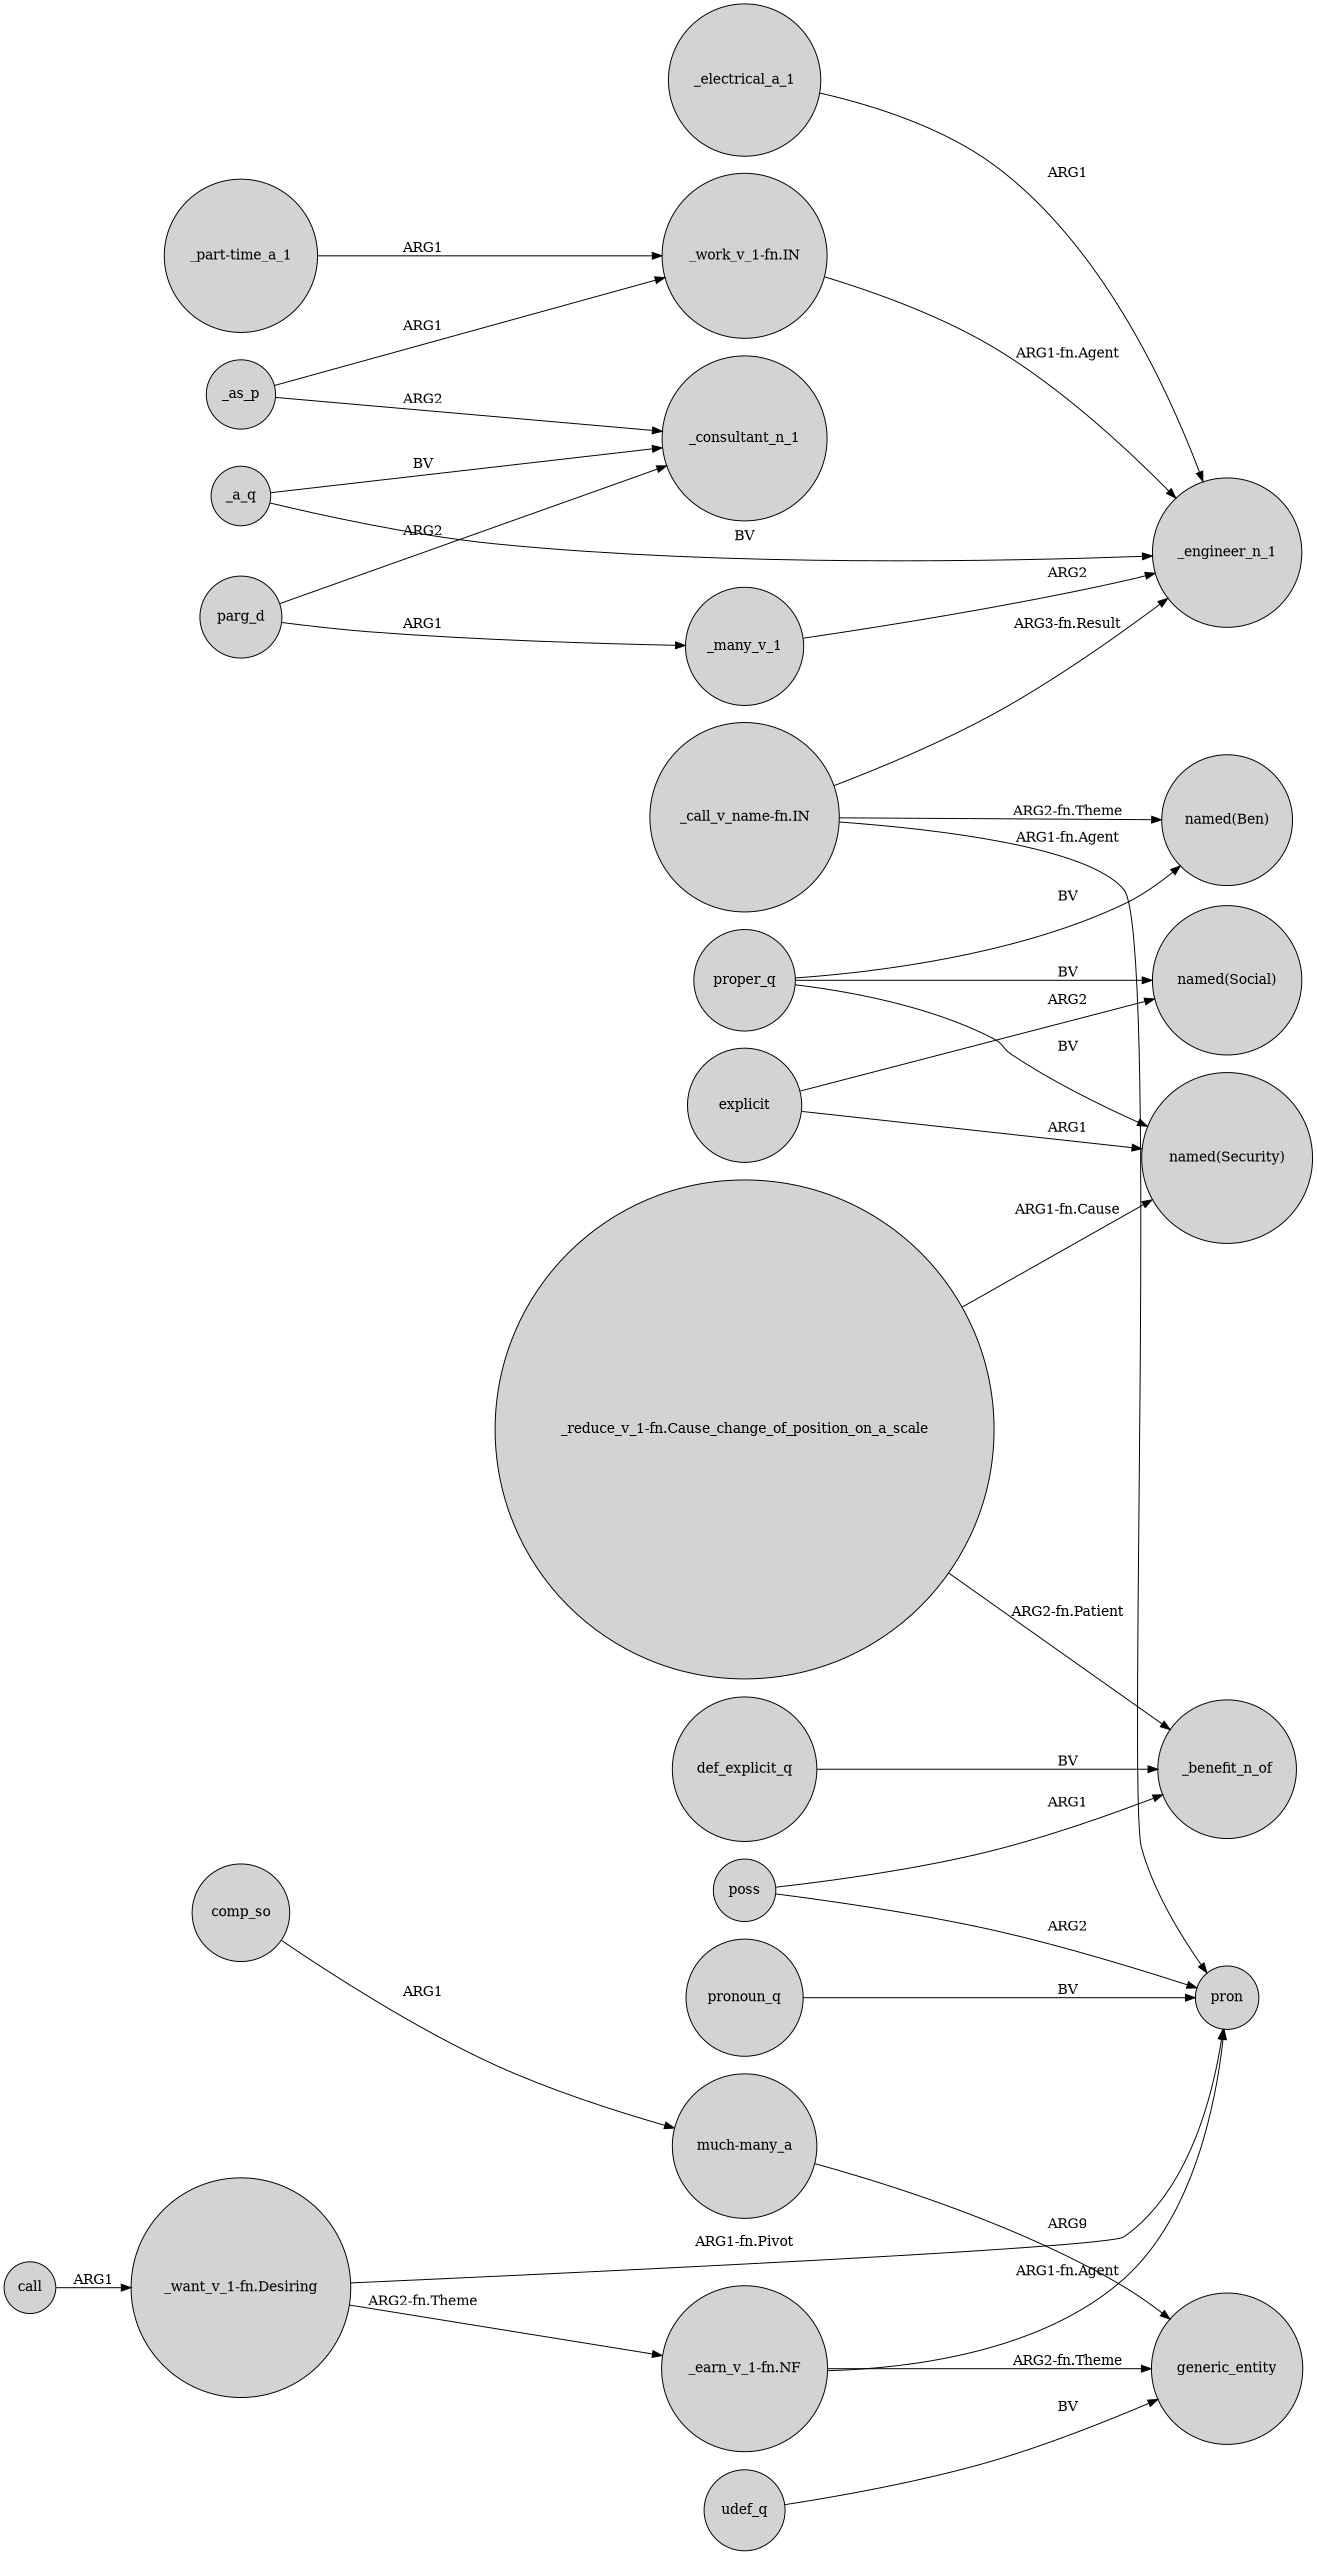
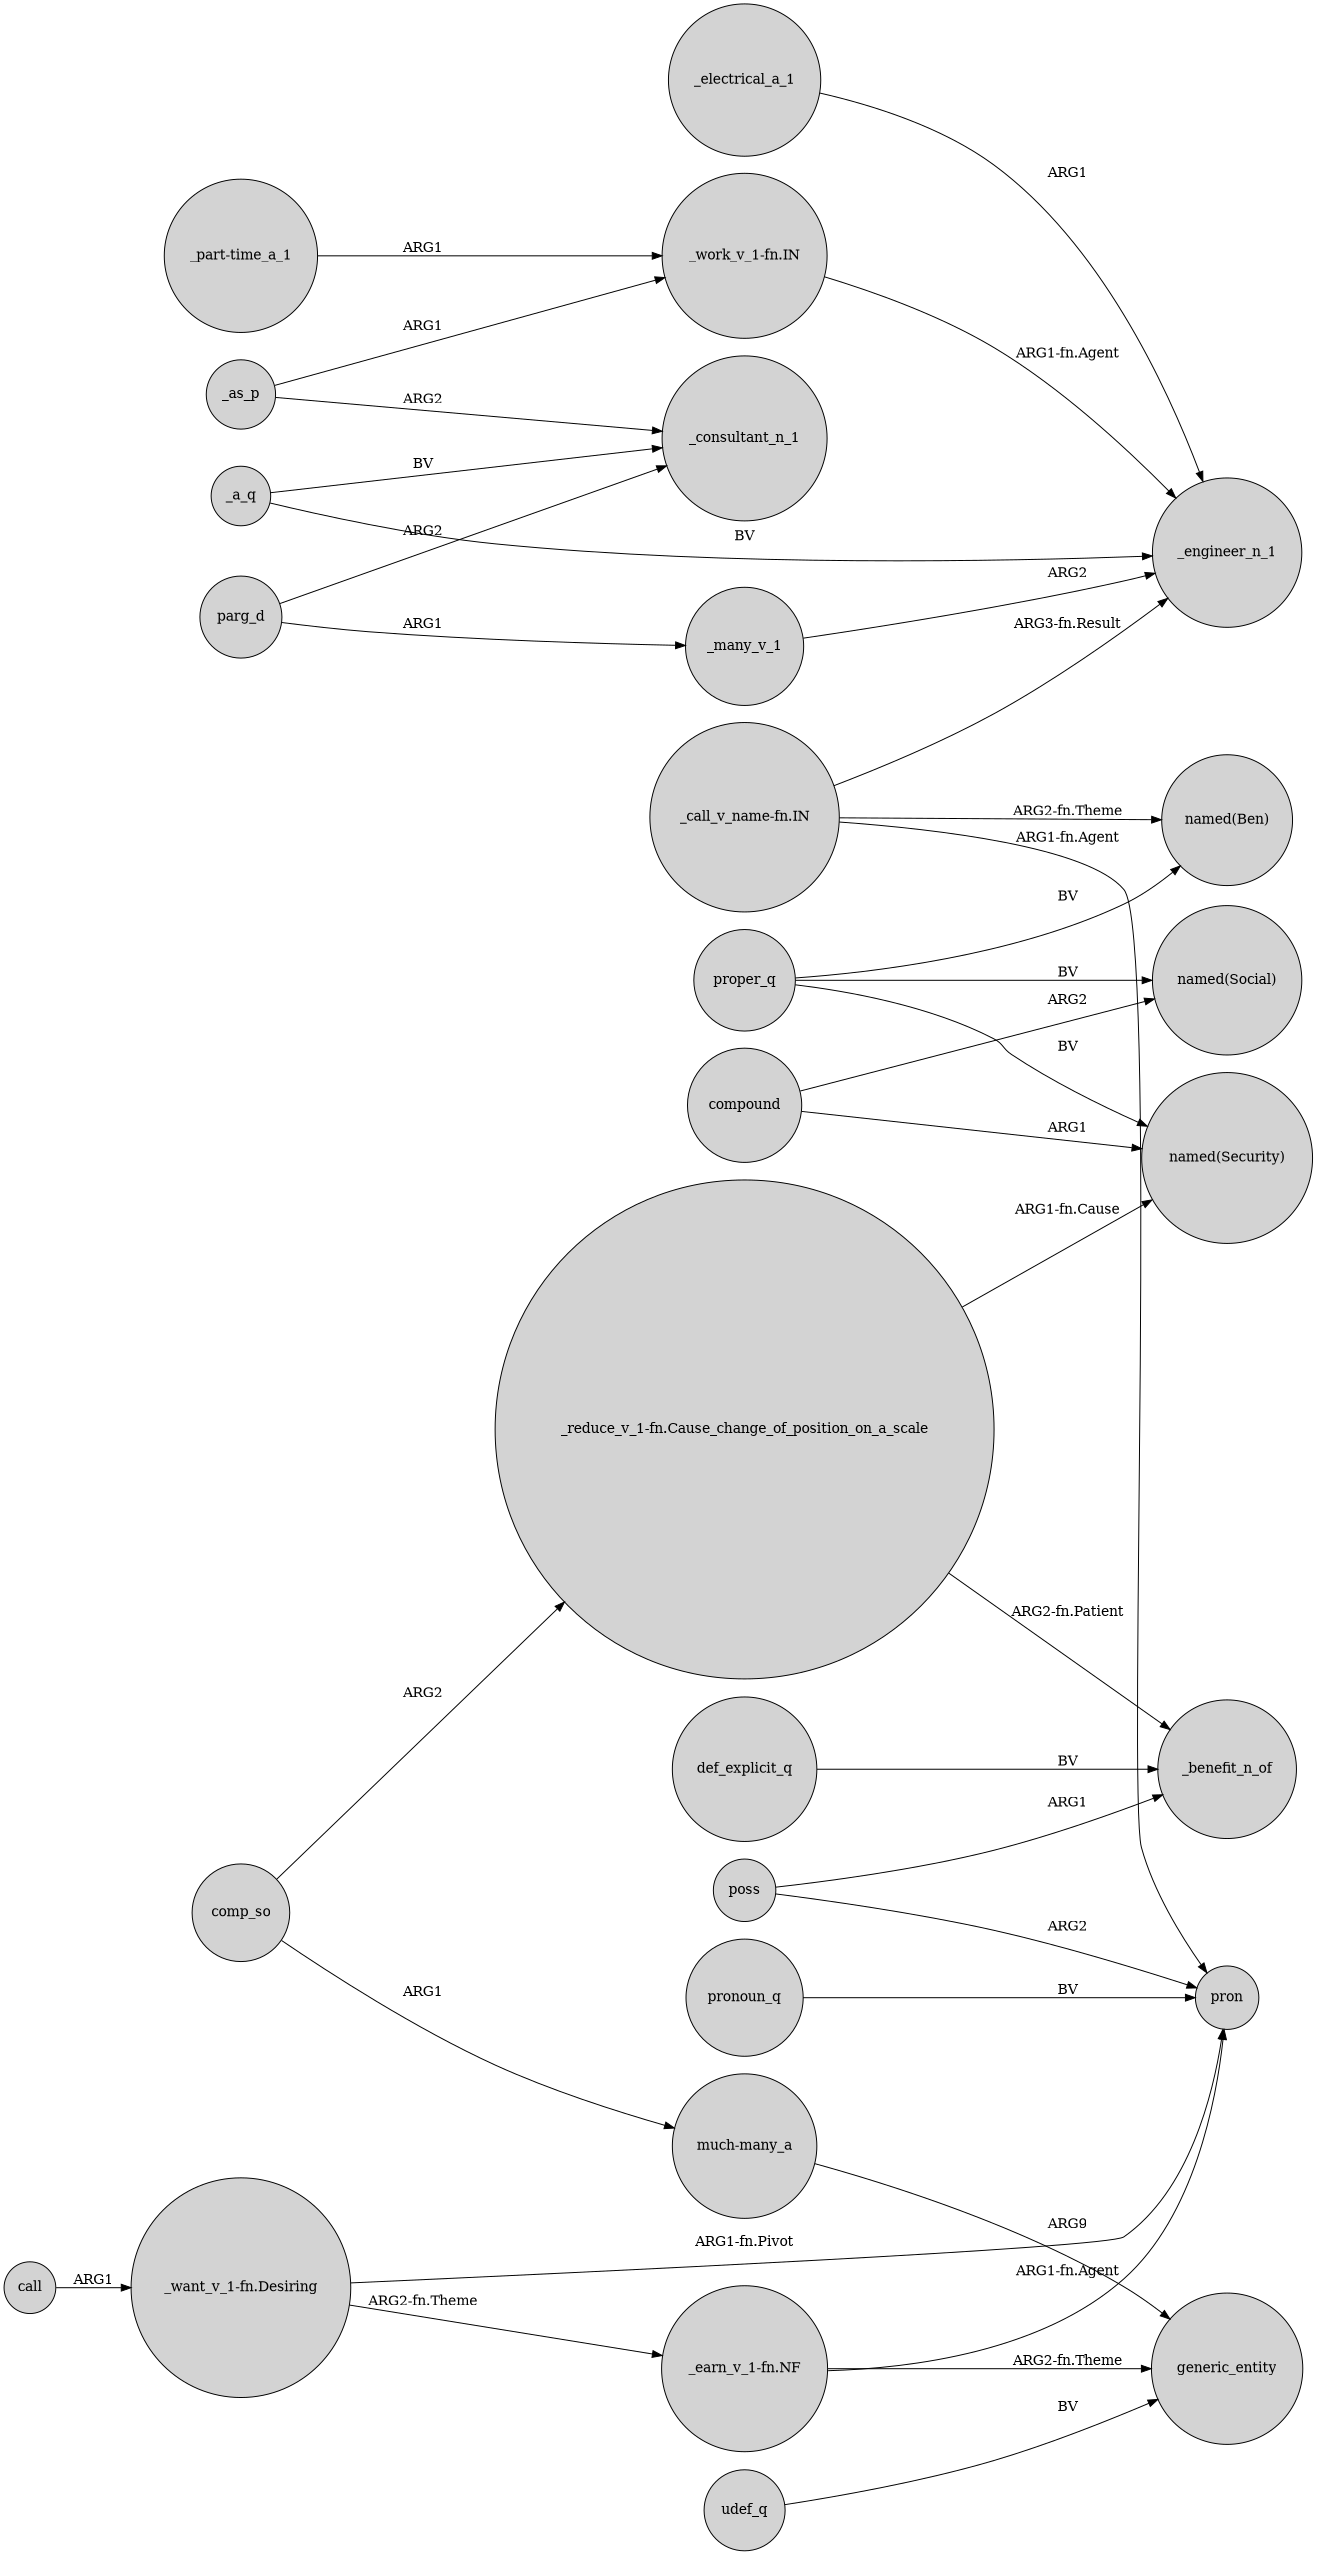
(745, 1105) -> (745, 1105)
none -> (417, 1744)
